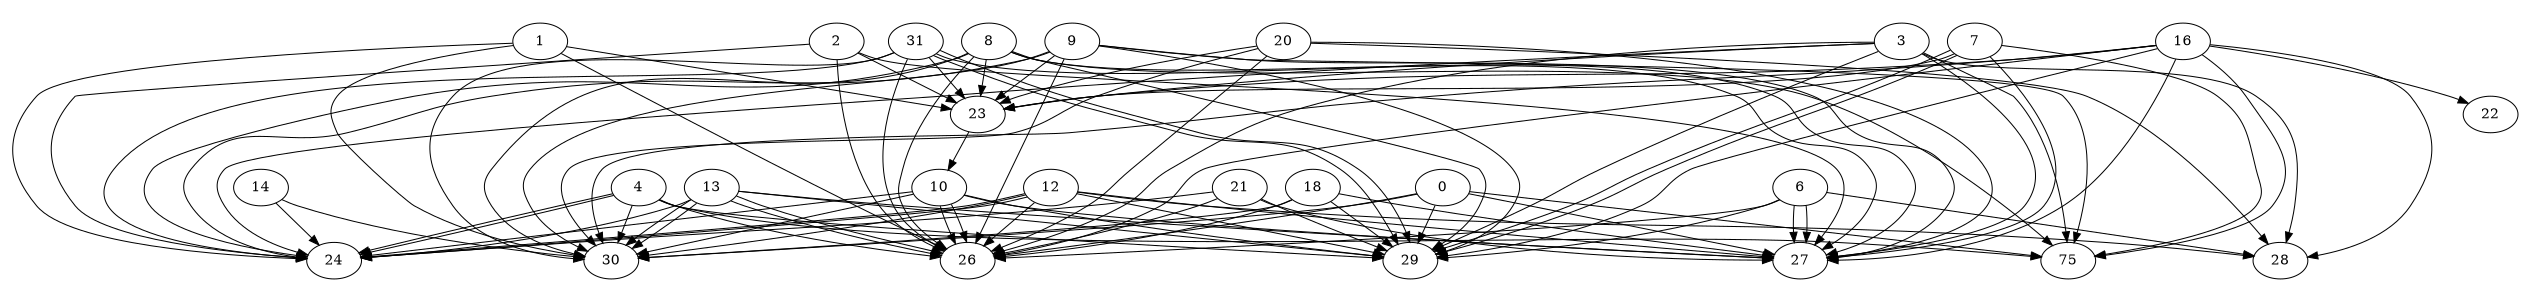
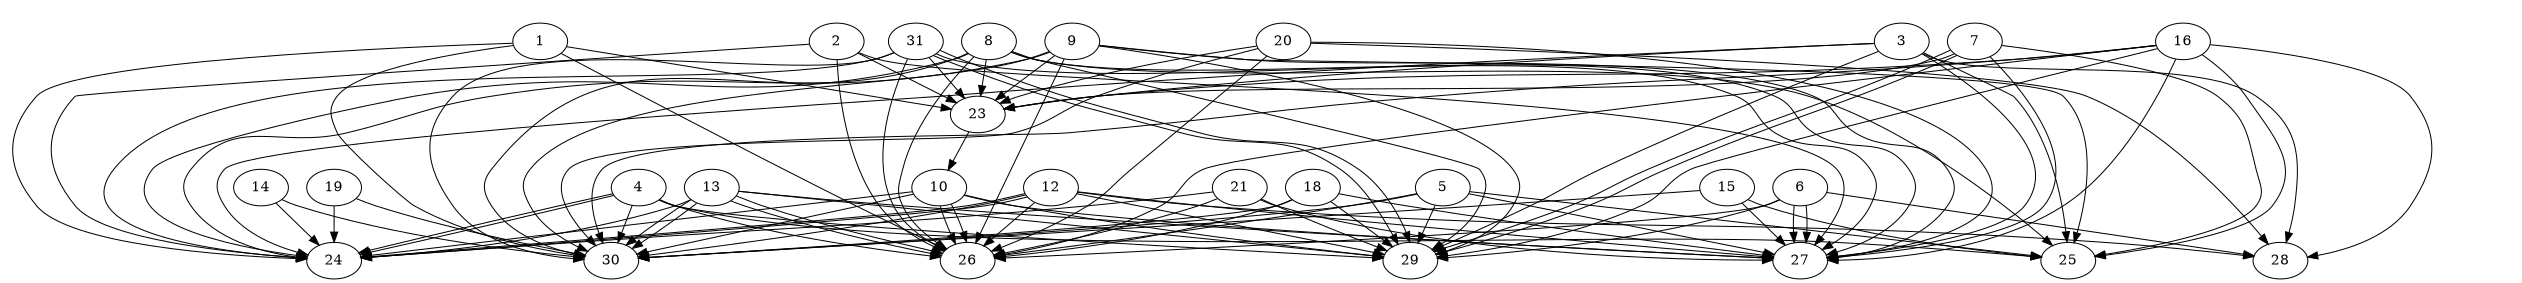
(2491, 114) -> none
(1245, 129) -> none
none -> (334, 188)
(1443, 188) -> (1443, 188)
none -> (1727, 188)
(2068, 261) -> (2068, 261)
